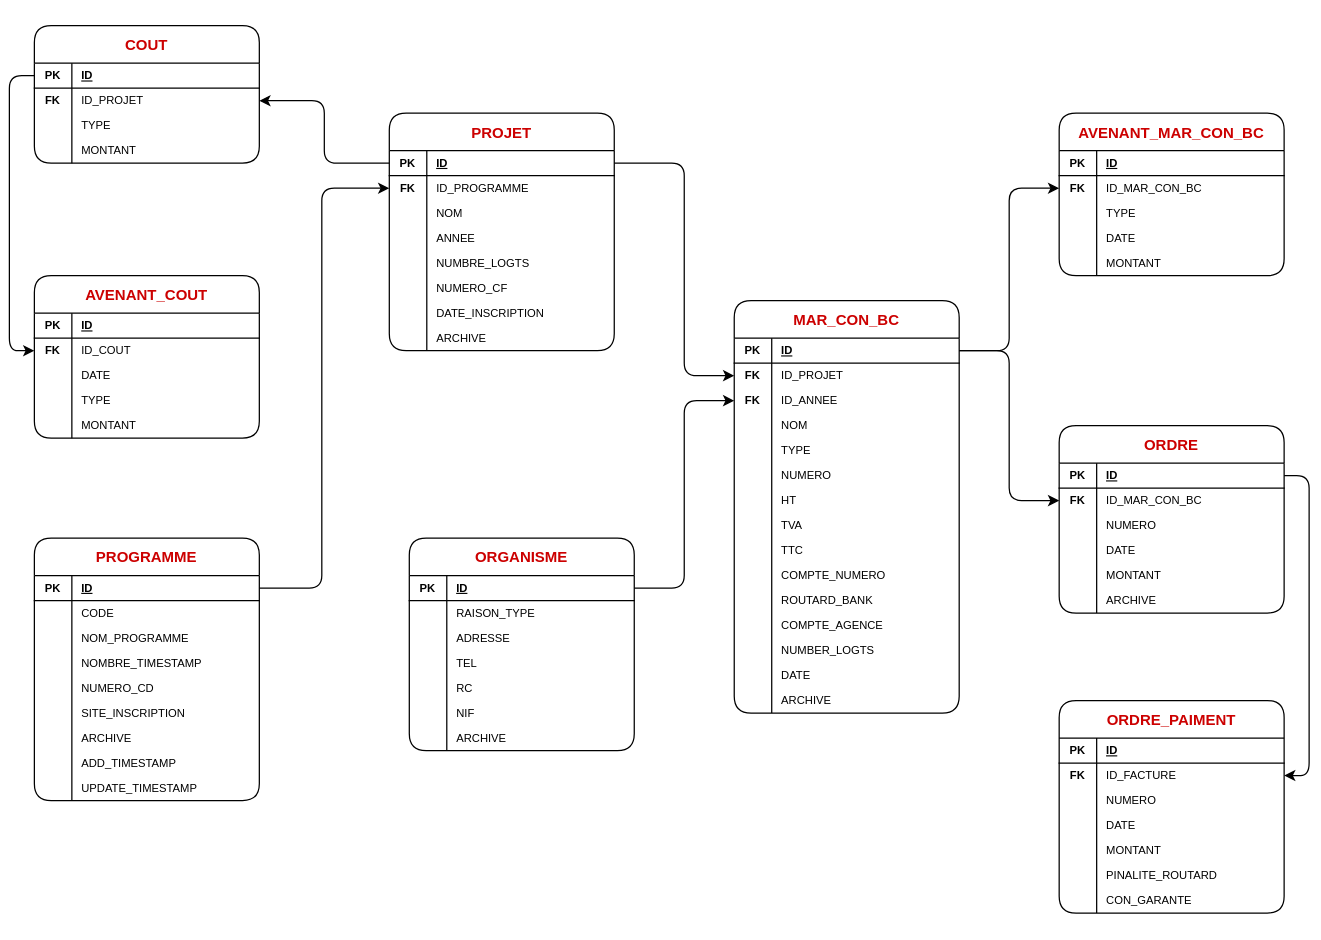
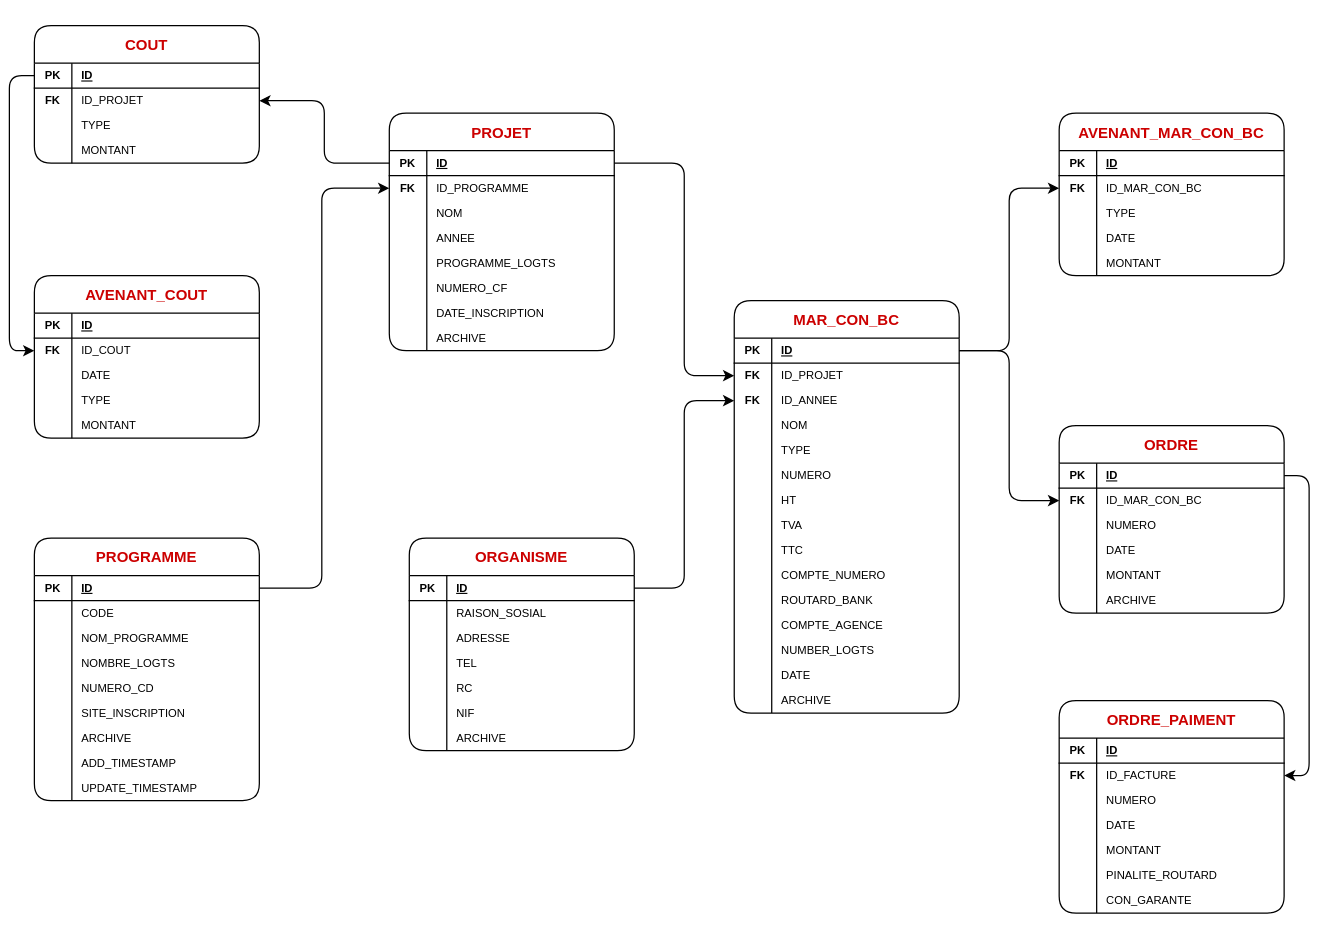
(474, 263) -> (484, 263)
(491, 613) -> (497, 613)
(132, 663) -> (119, 663)
